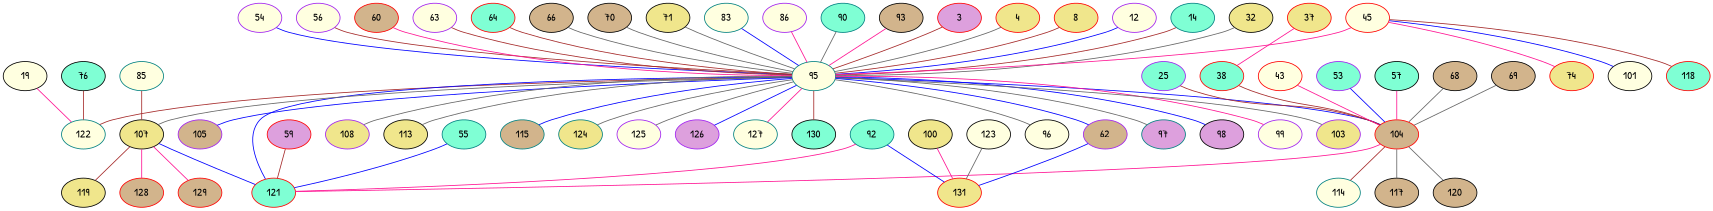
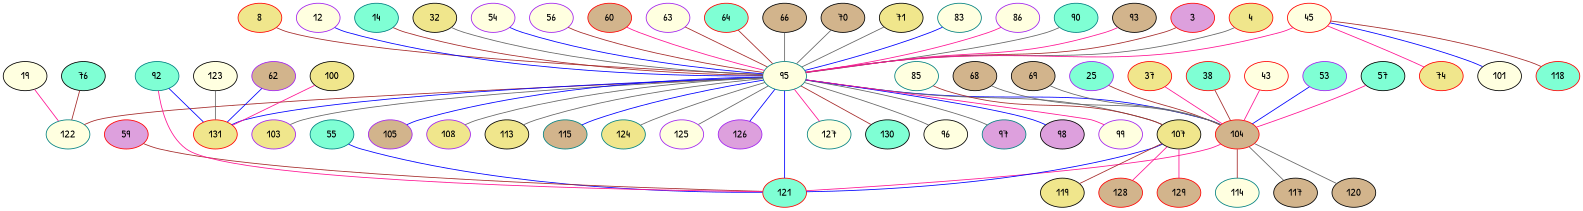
(1260, 51) -> (1194, 105)
(964, 94) -> (496, 91)
